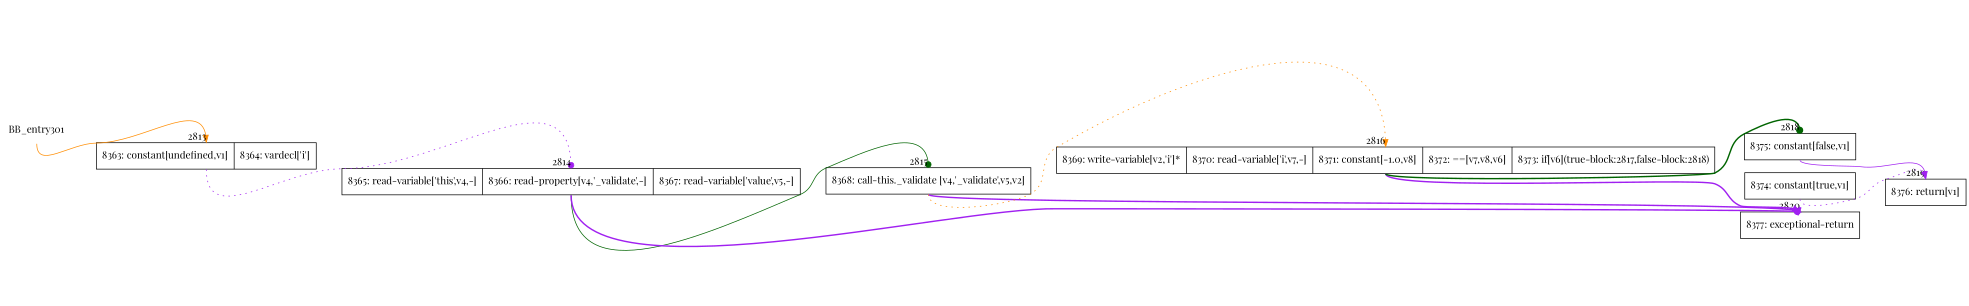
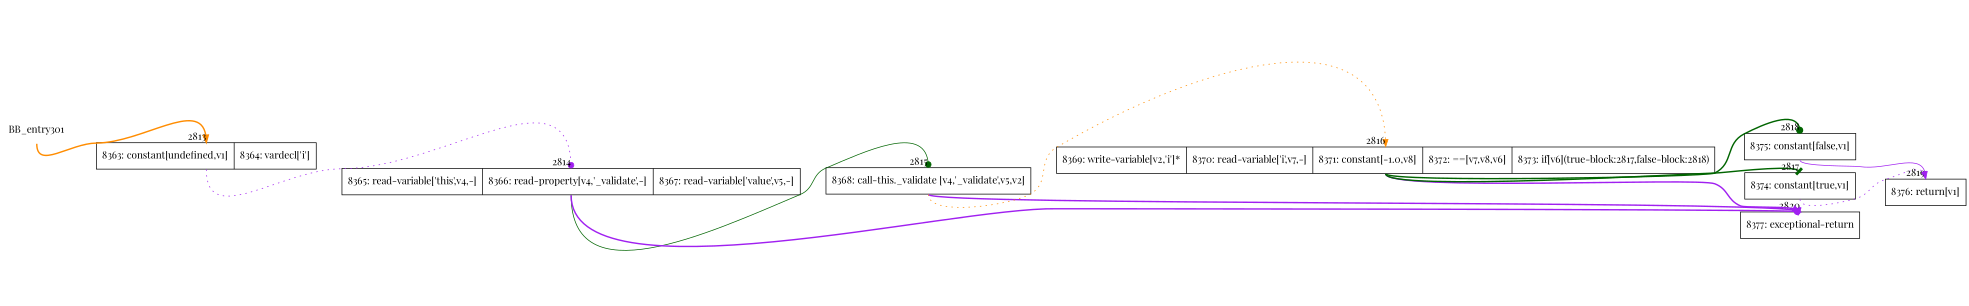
(122, 139) -> (122, 139)
none -> (1591, 179)
